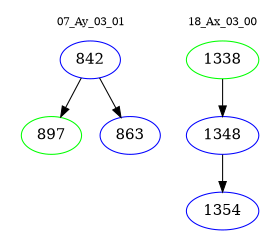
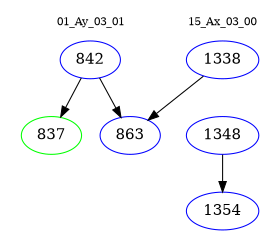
(91, 23) -> (91, 23)
(223, 23) -> (223, 23)
(223, 60) -> (223, 60)
(223, 92) -> (185, 91)
(51, 135) -> (51, 135)
